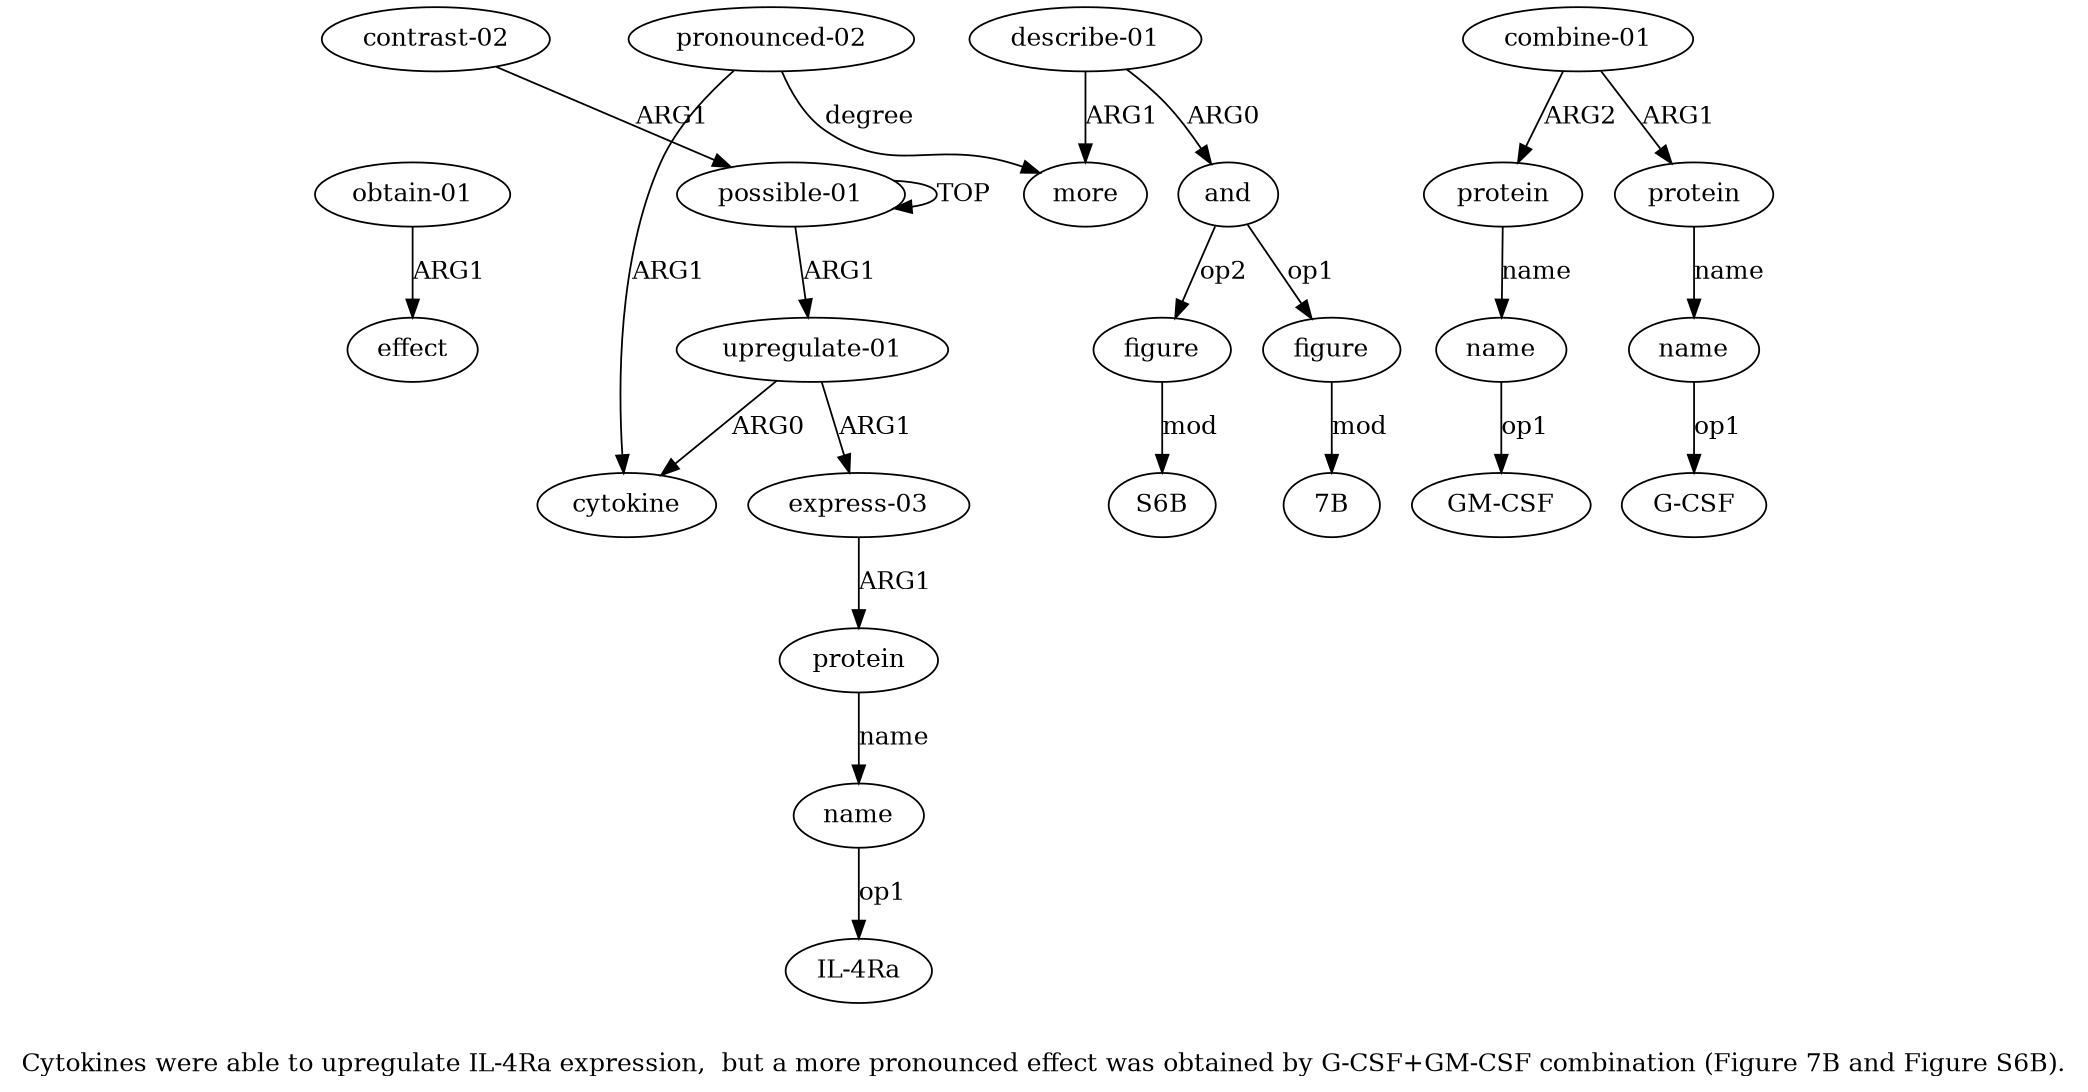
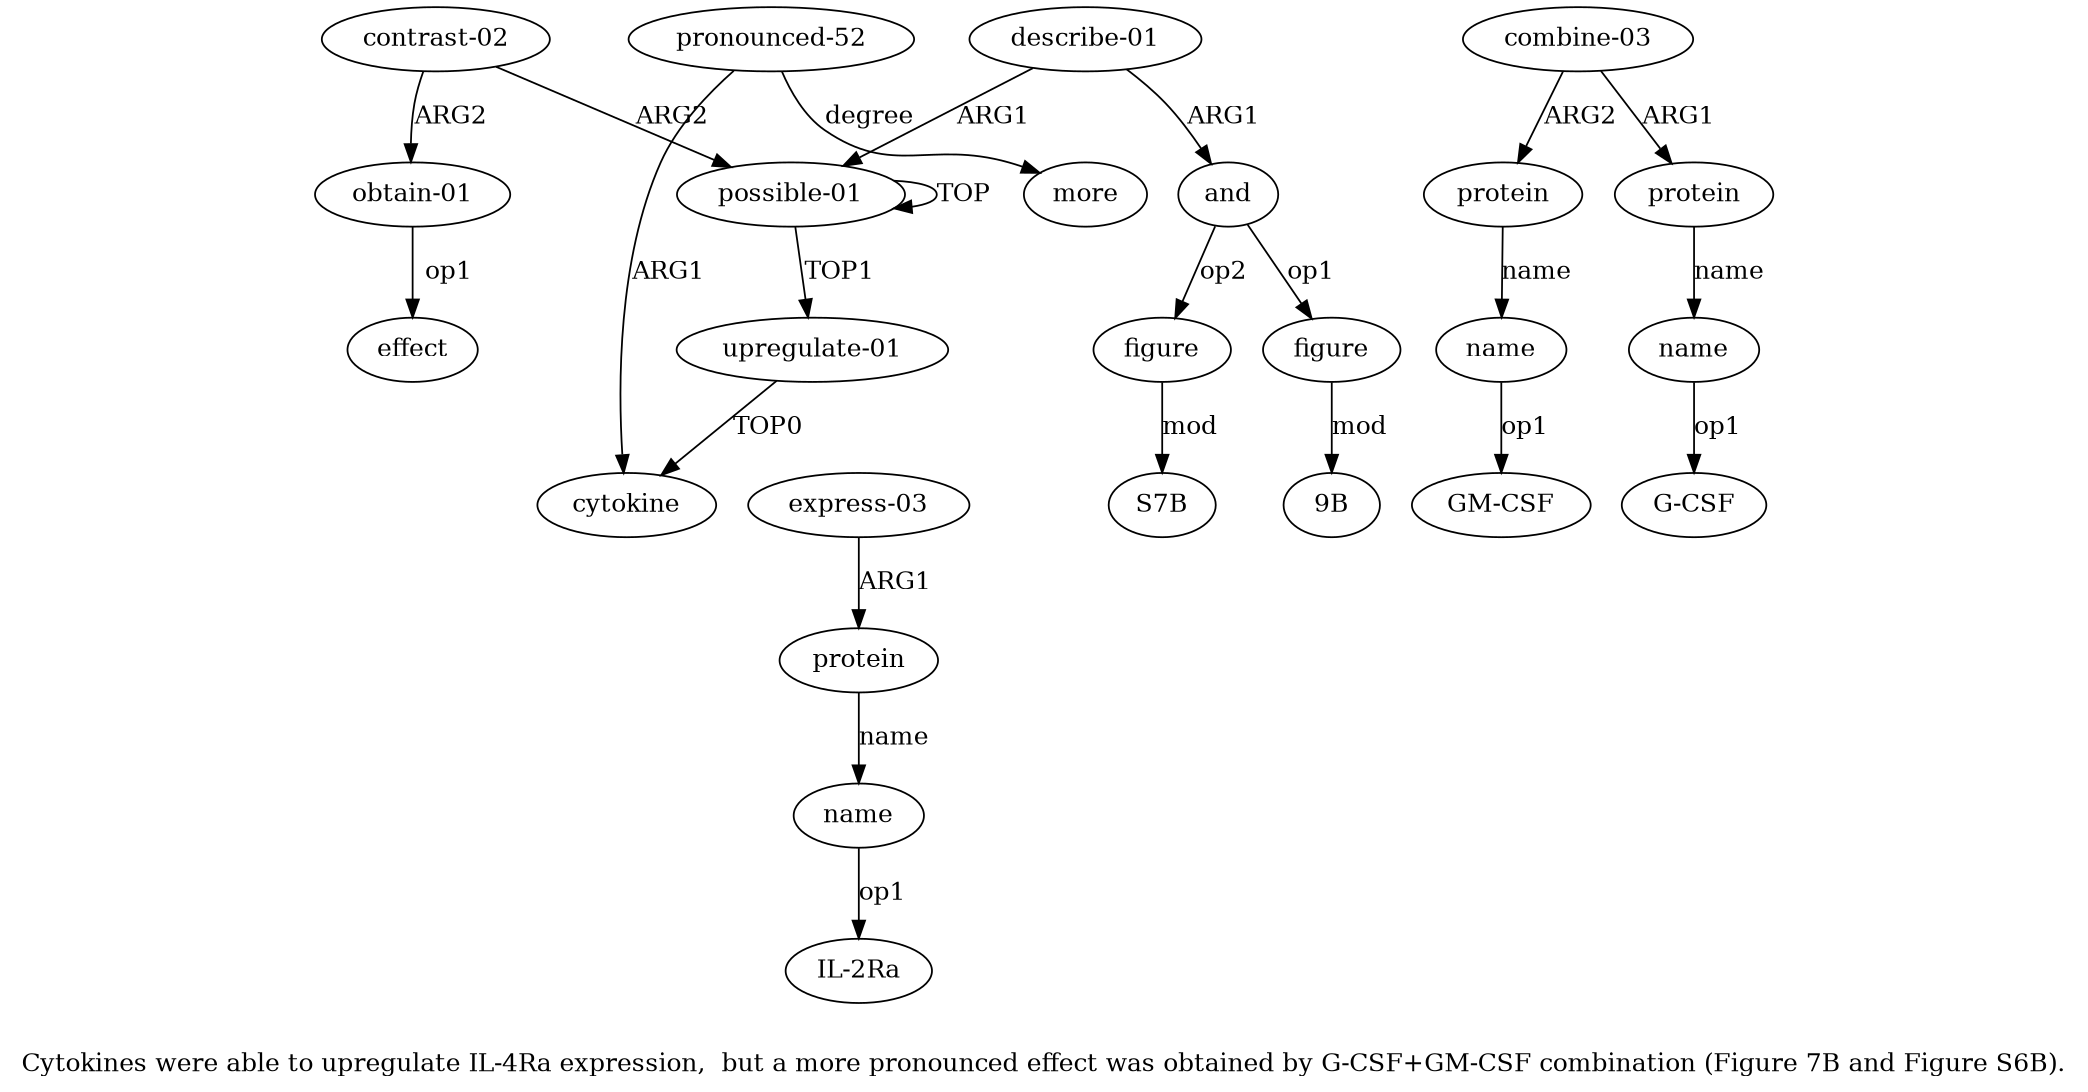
(771, 39) -> (771, 39)
(1578, 39) -> (1578, 39)
none -> (414, 107)
(1085, 108) -> (946, 113)
(672, 117) -> (672, 117)
(1224, 117) -> (1224, 117)
(449, 272) -> (449, 272)
(840, 272) -> (840, 272)
(833, 419) -> none
(769, 427) -> (769, 427)
(1162, 505) -> (1162, 505)
(1332, 505) -> (1332, 505)
(859, 971) -> (859, 971)
